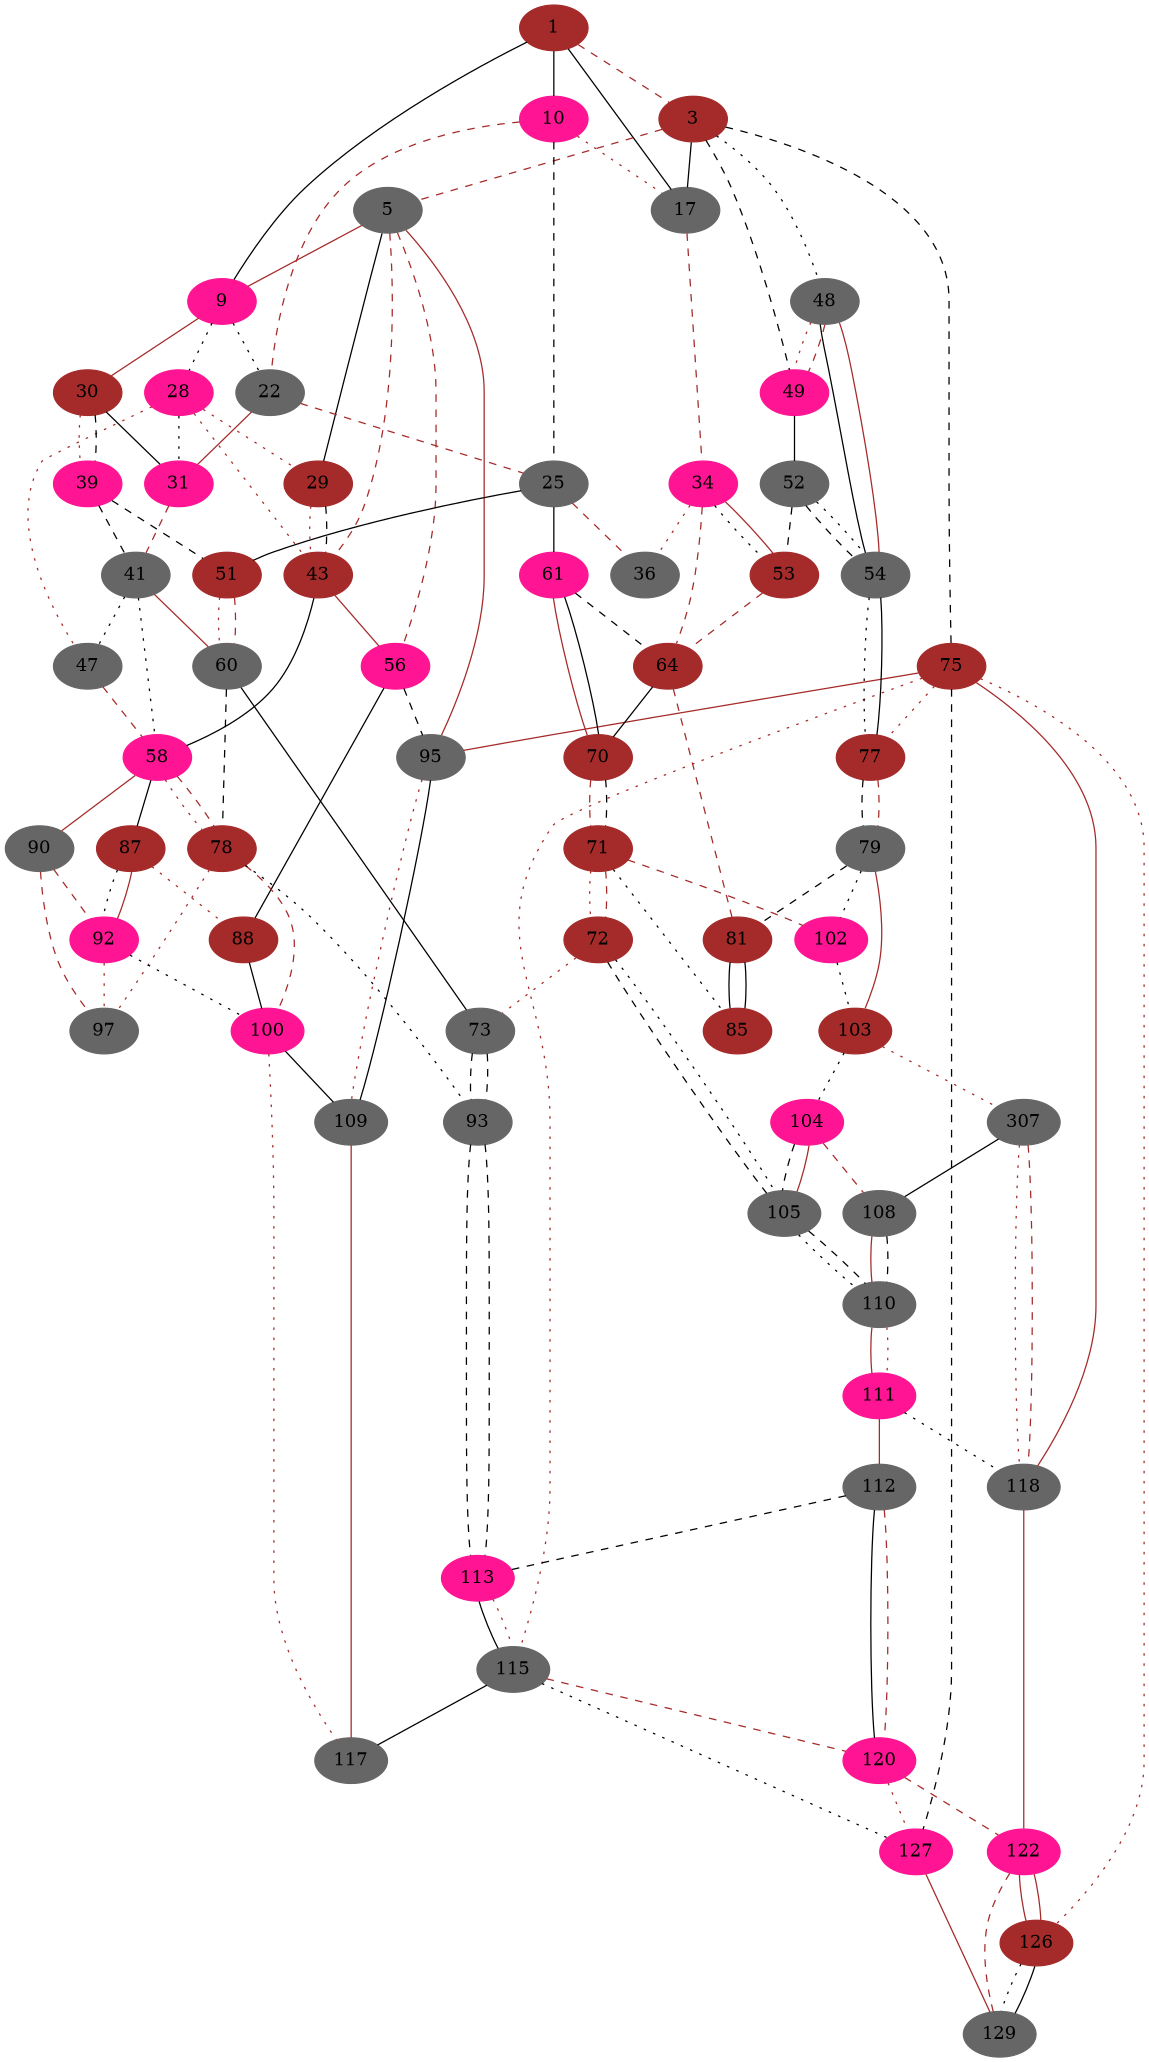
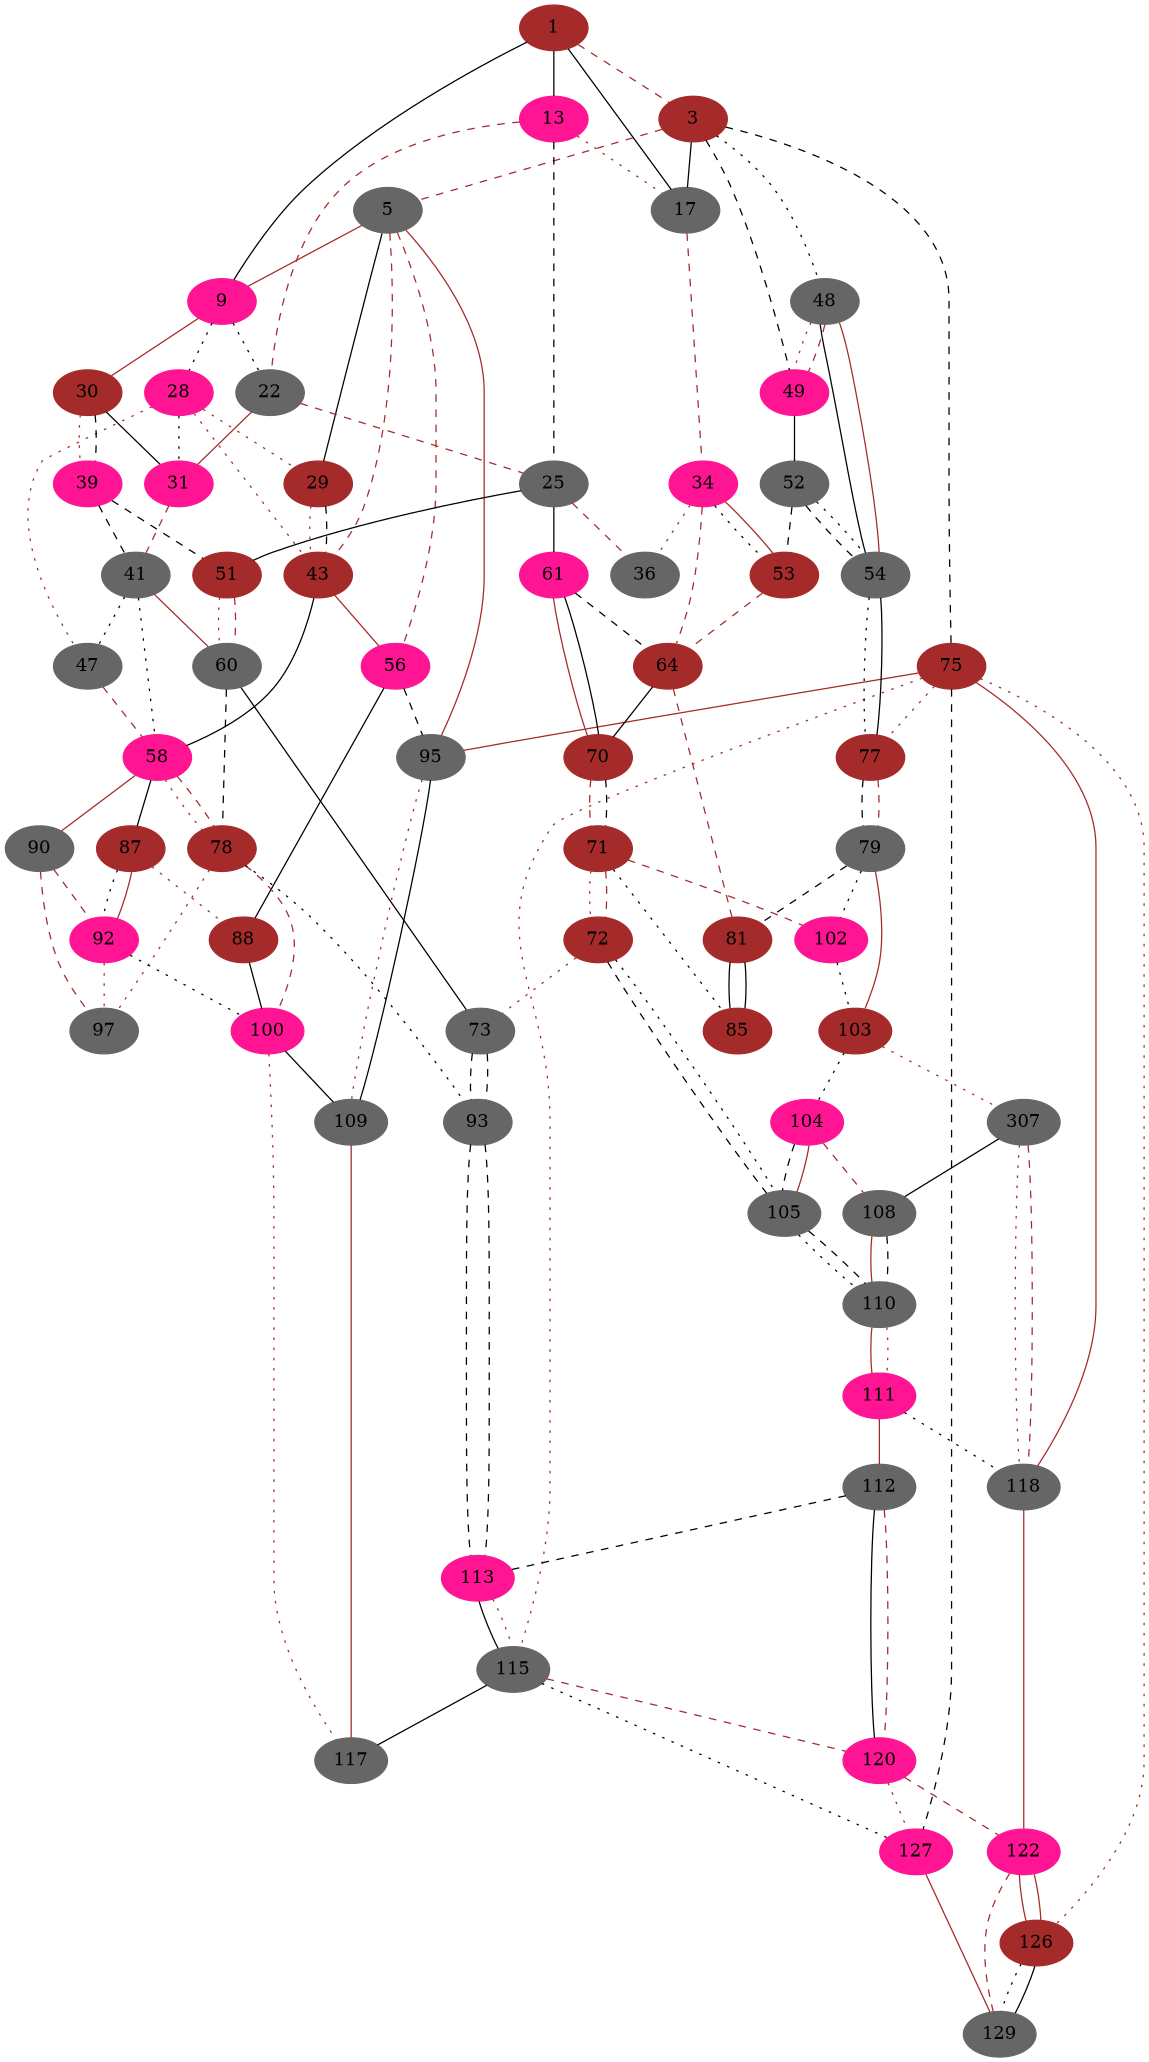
(554, 119) -> (554, 119)
